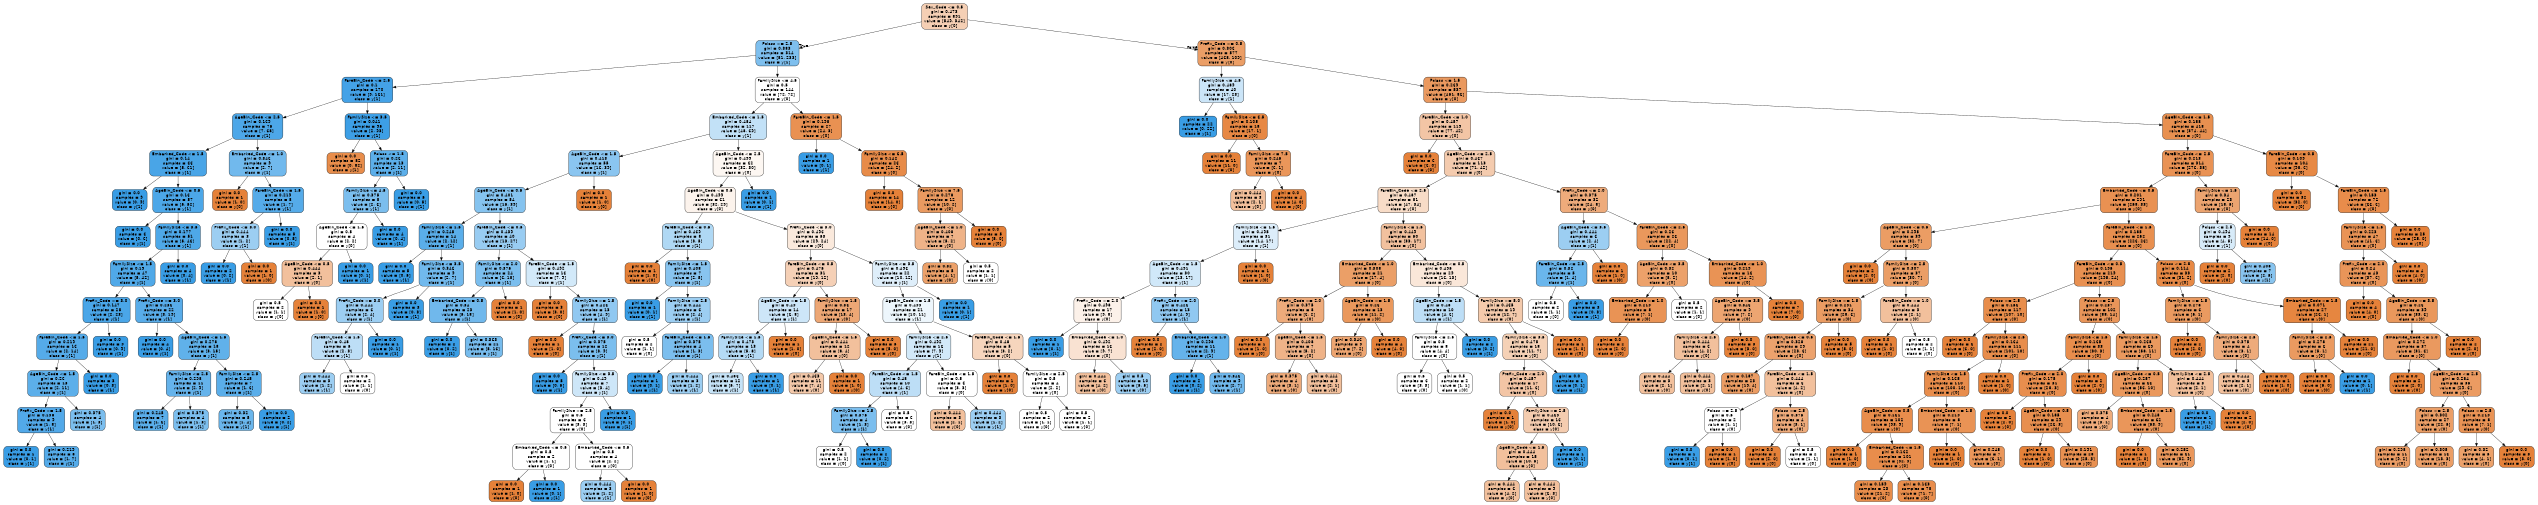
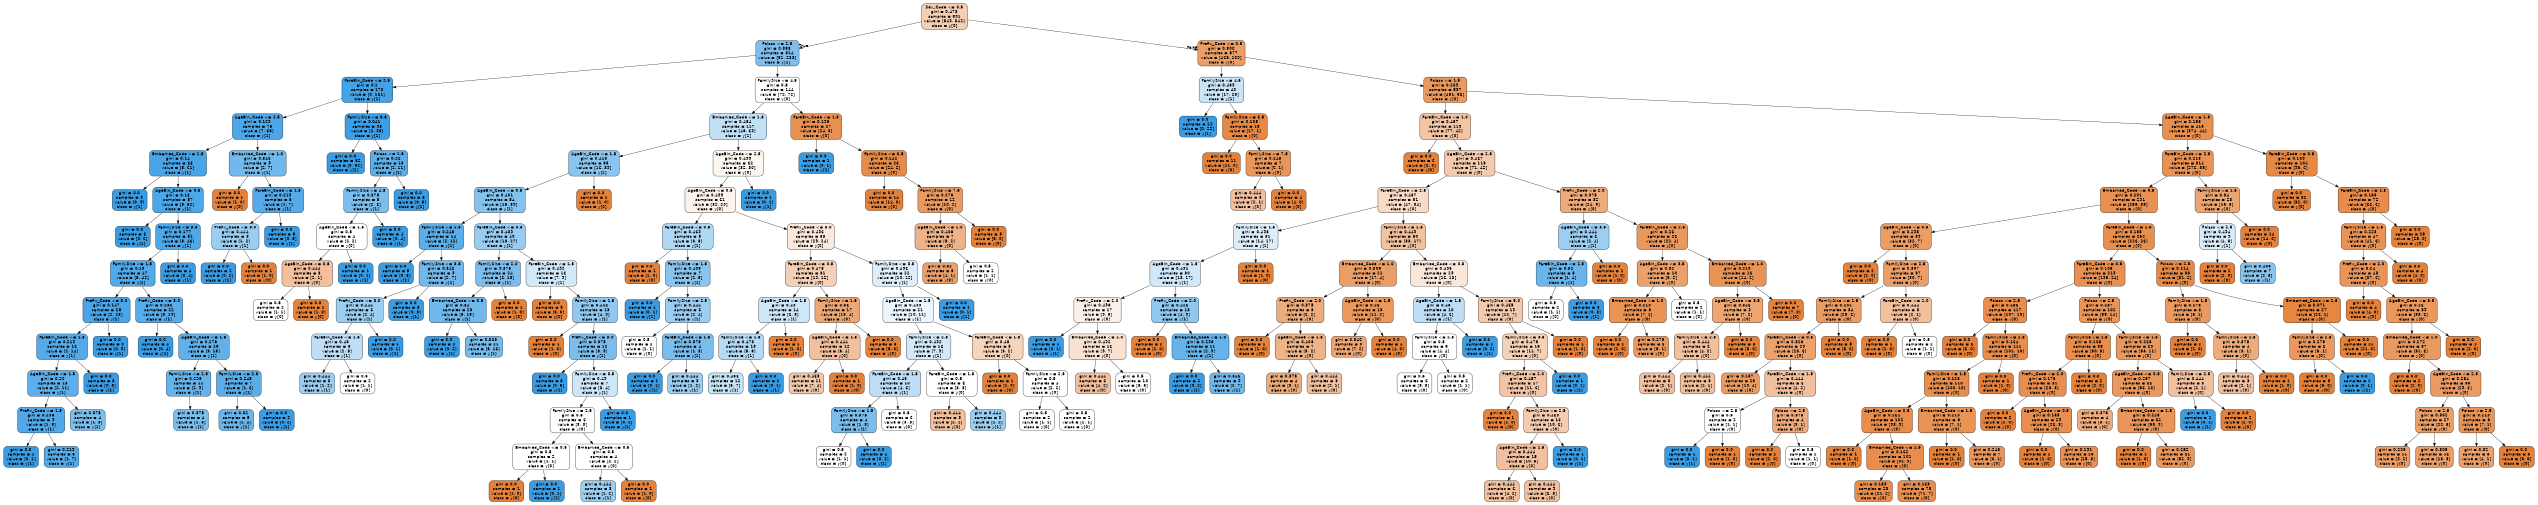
(346, 163) -> (346, 163)
none -> (1651, 347)
(1133, 383) -> (1133, 383)
(151, 420) -> none
